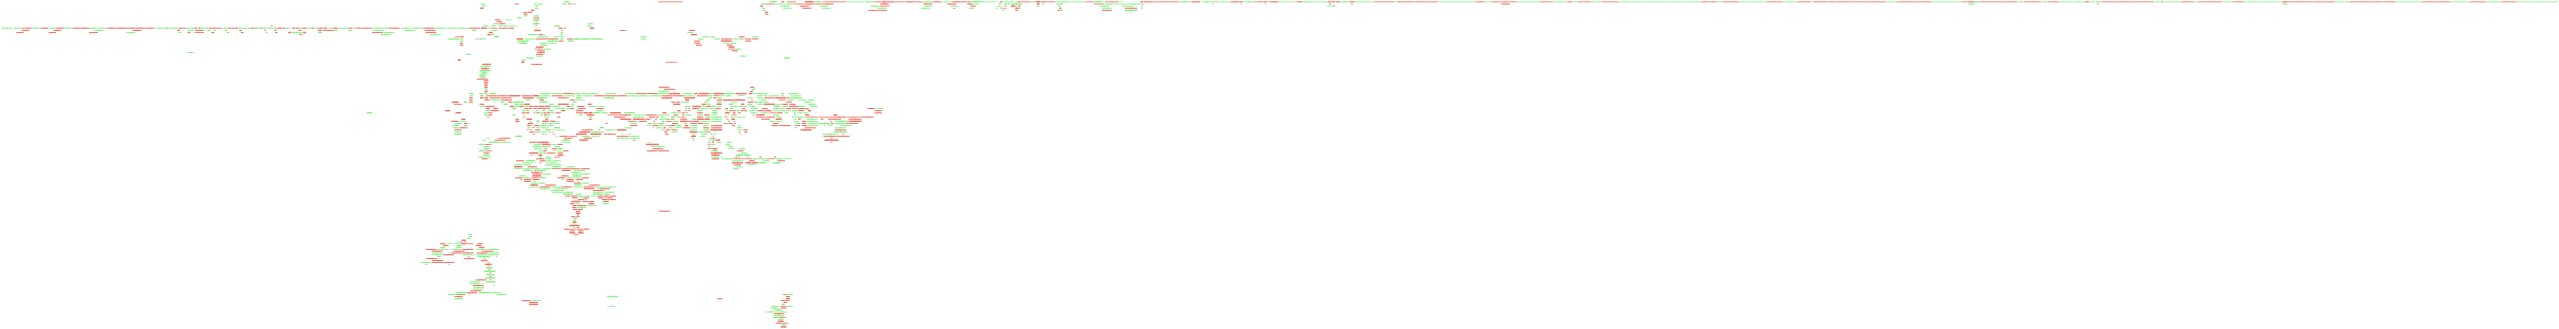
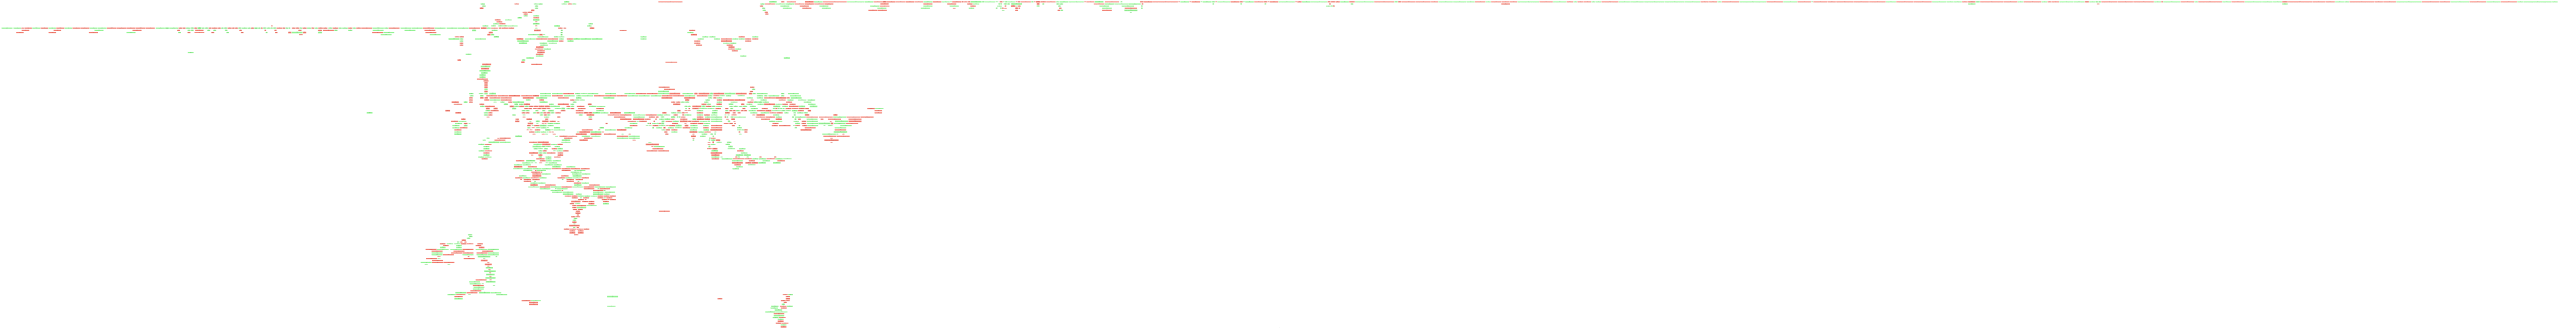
(840, 117) -> (840, 117)
